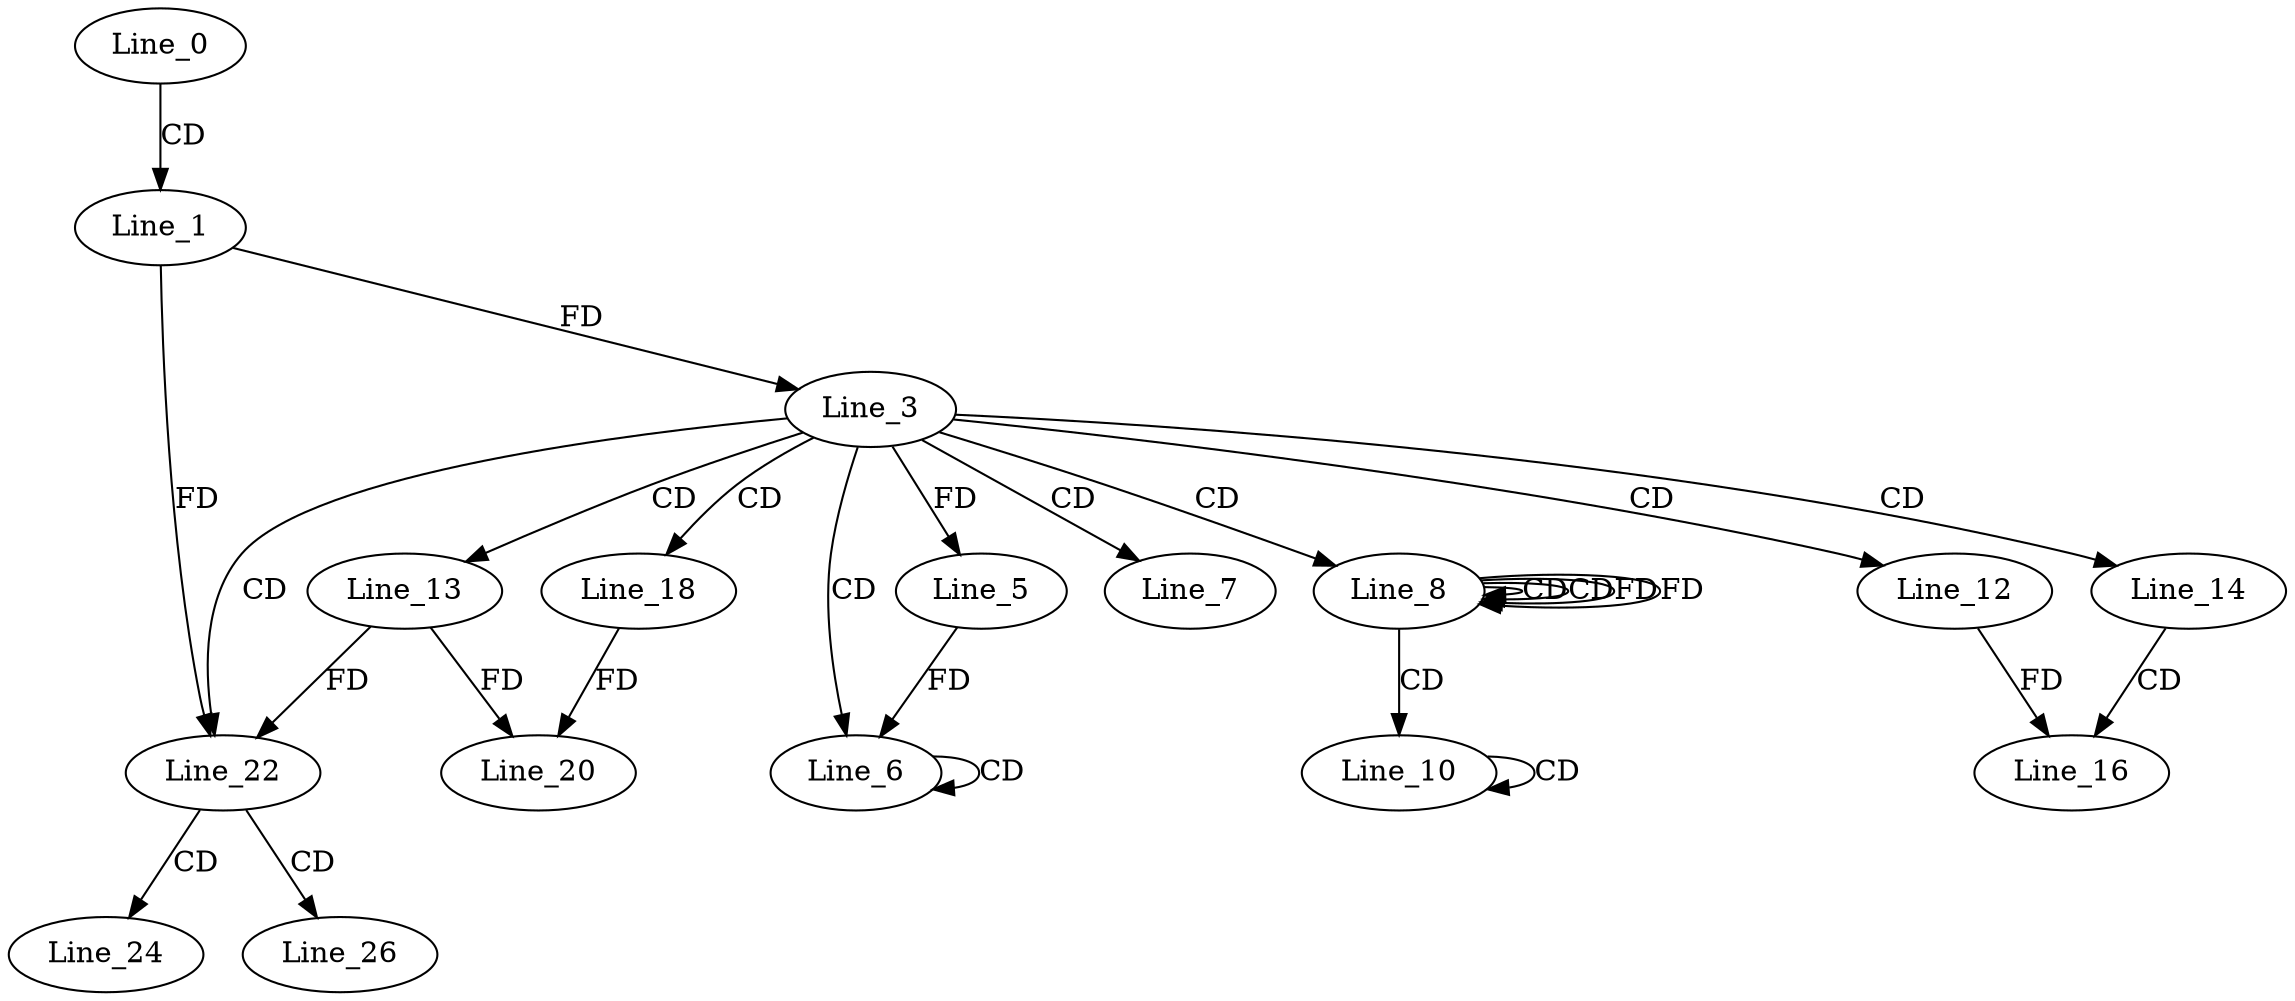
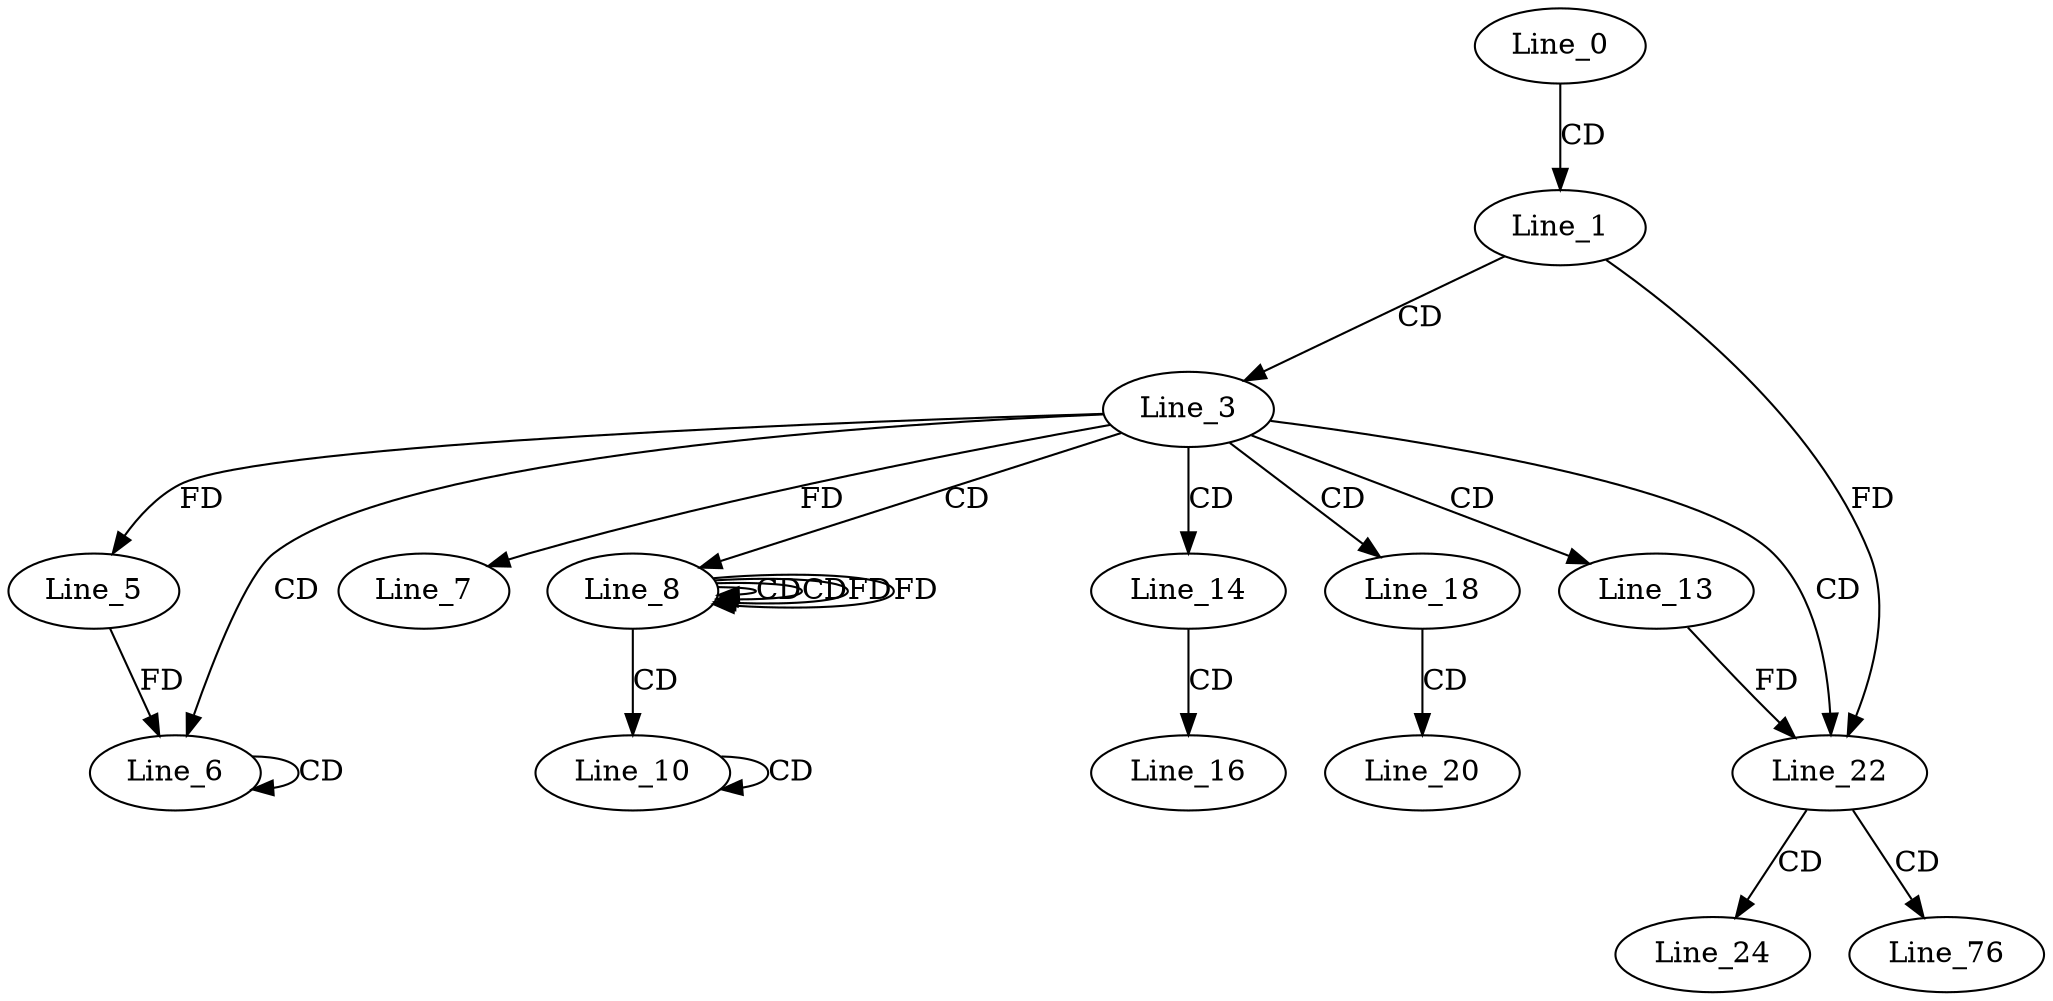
(582, 319) -> (1420, 319)
(1073, 500) -> (823, 500)
(1955, 591) -> none
(465, 673) -> none
(618, 682) -> (1445, 682)
(340, 955) -> (1947, 955)
